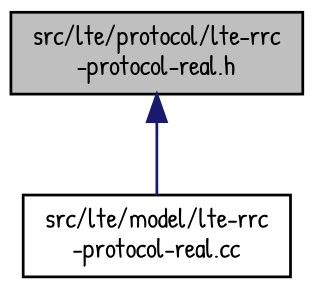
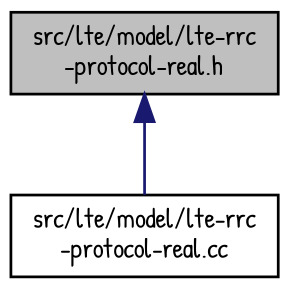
(157, 53) -> (145, 53)
